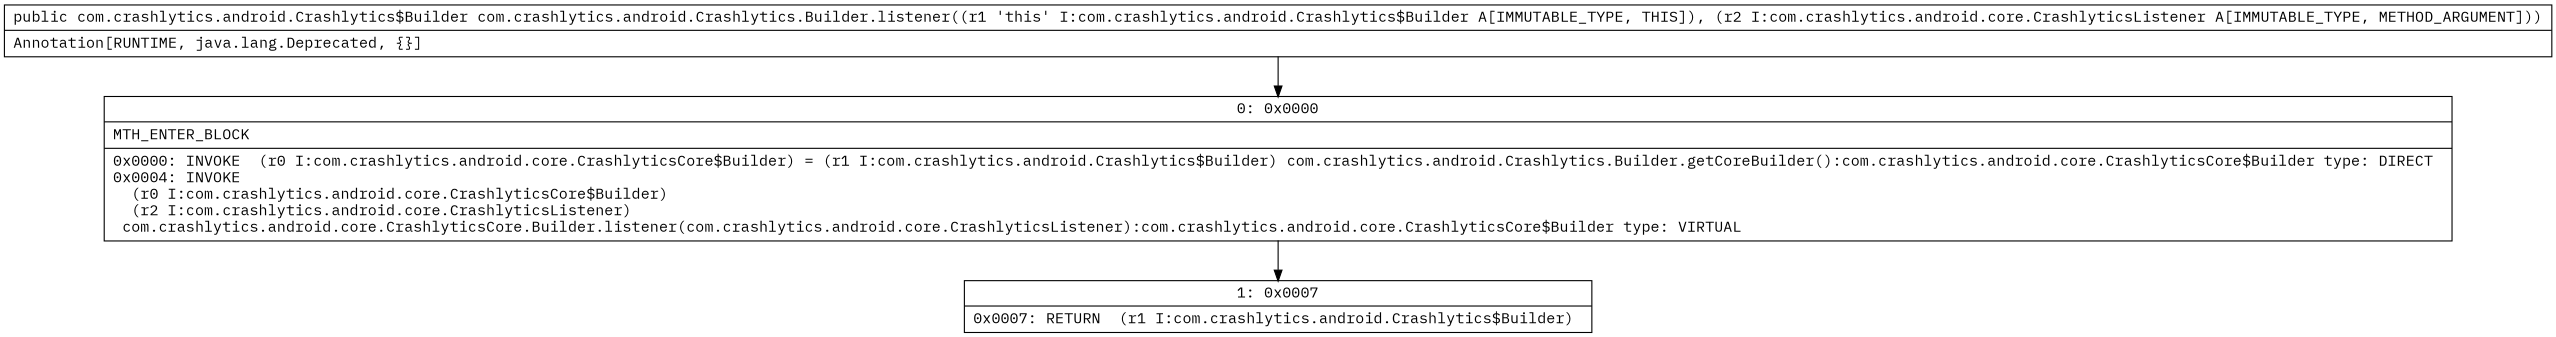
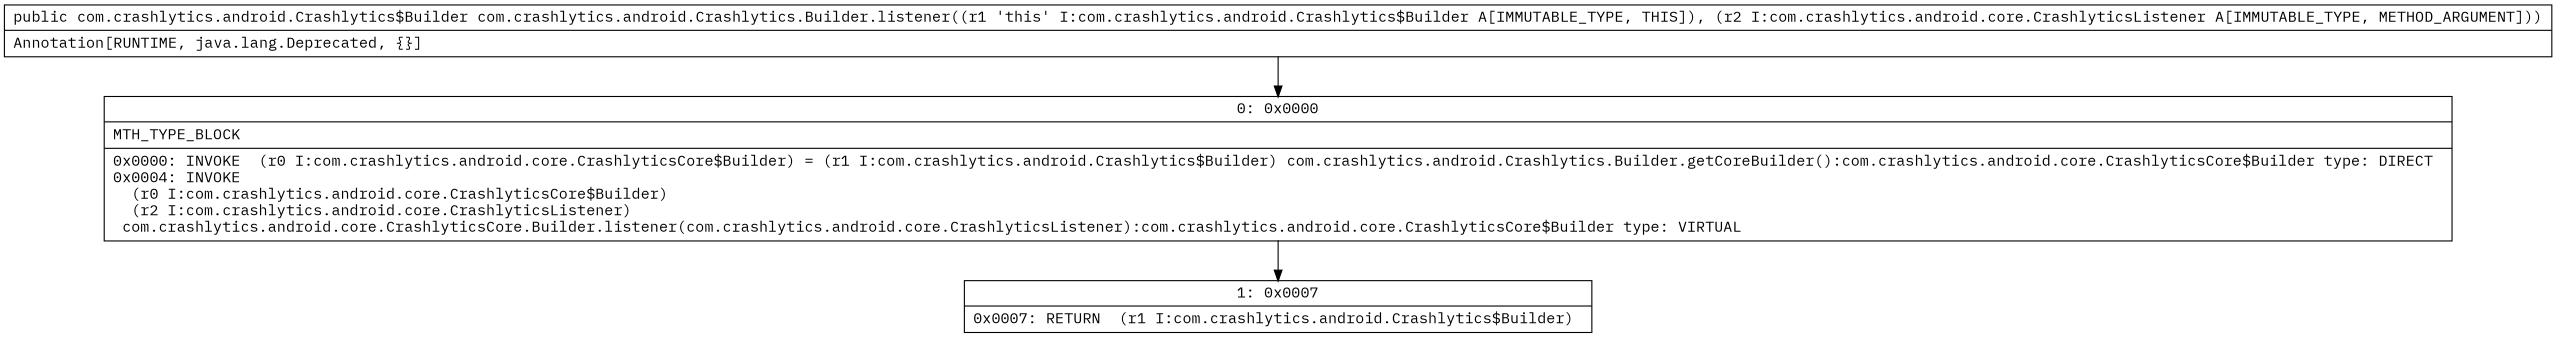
(181, 135) -> (177, 135)
